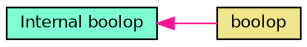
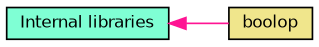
(82, 23) -> (88, 23)
